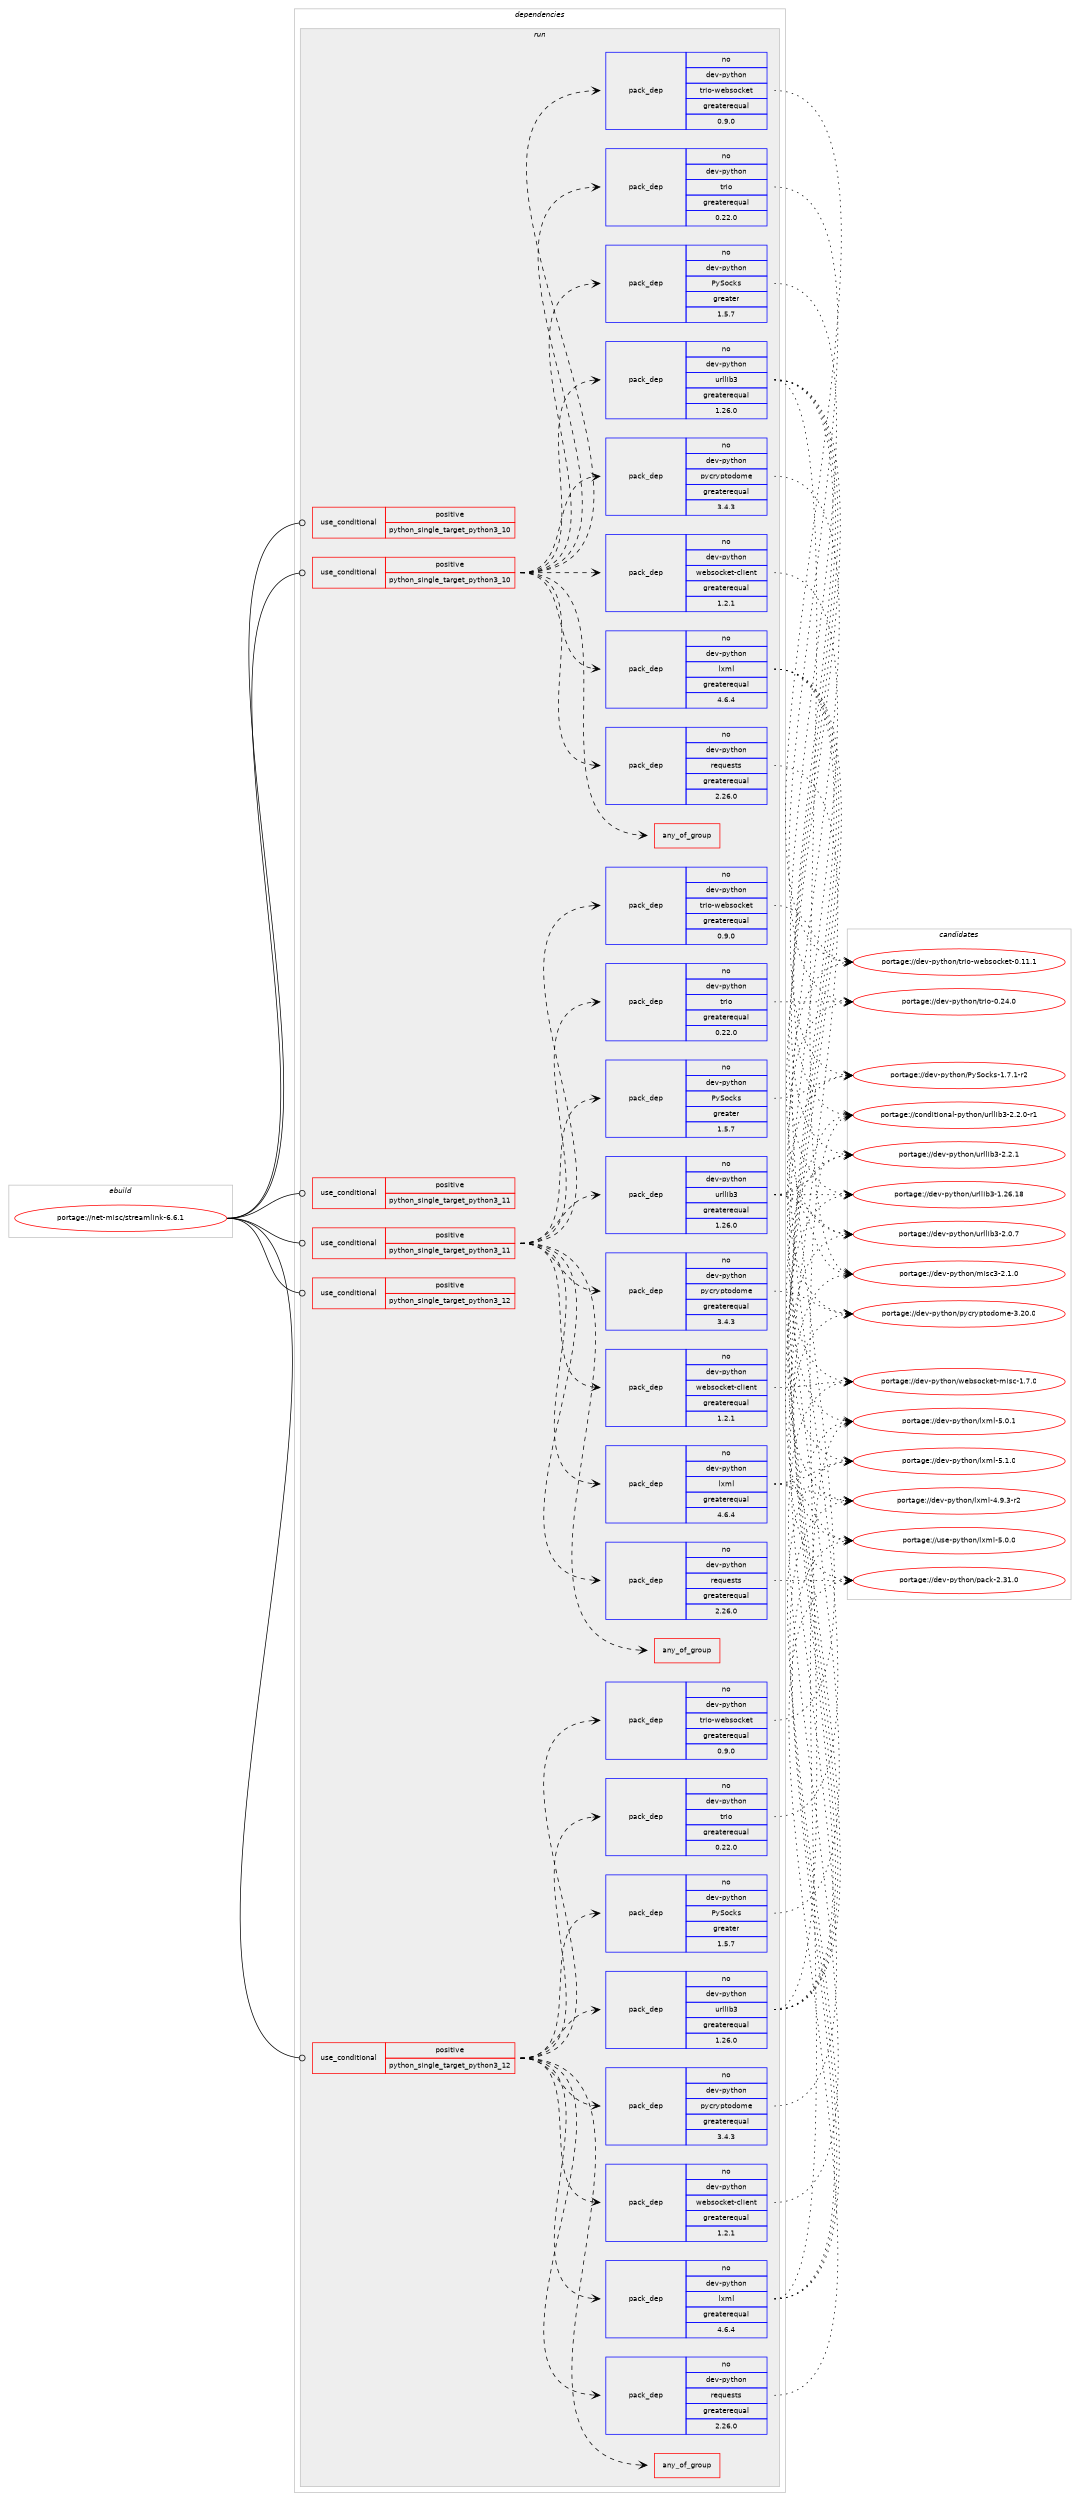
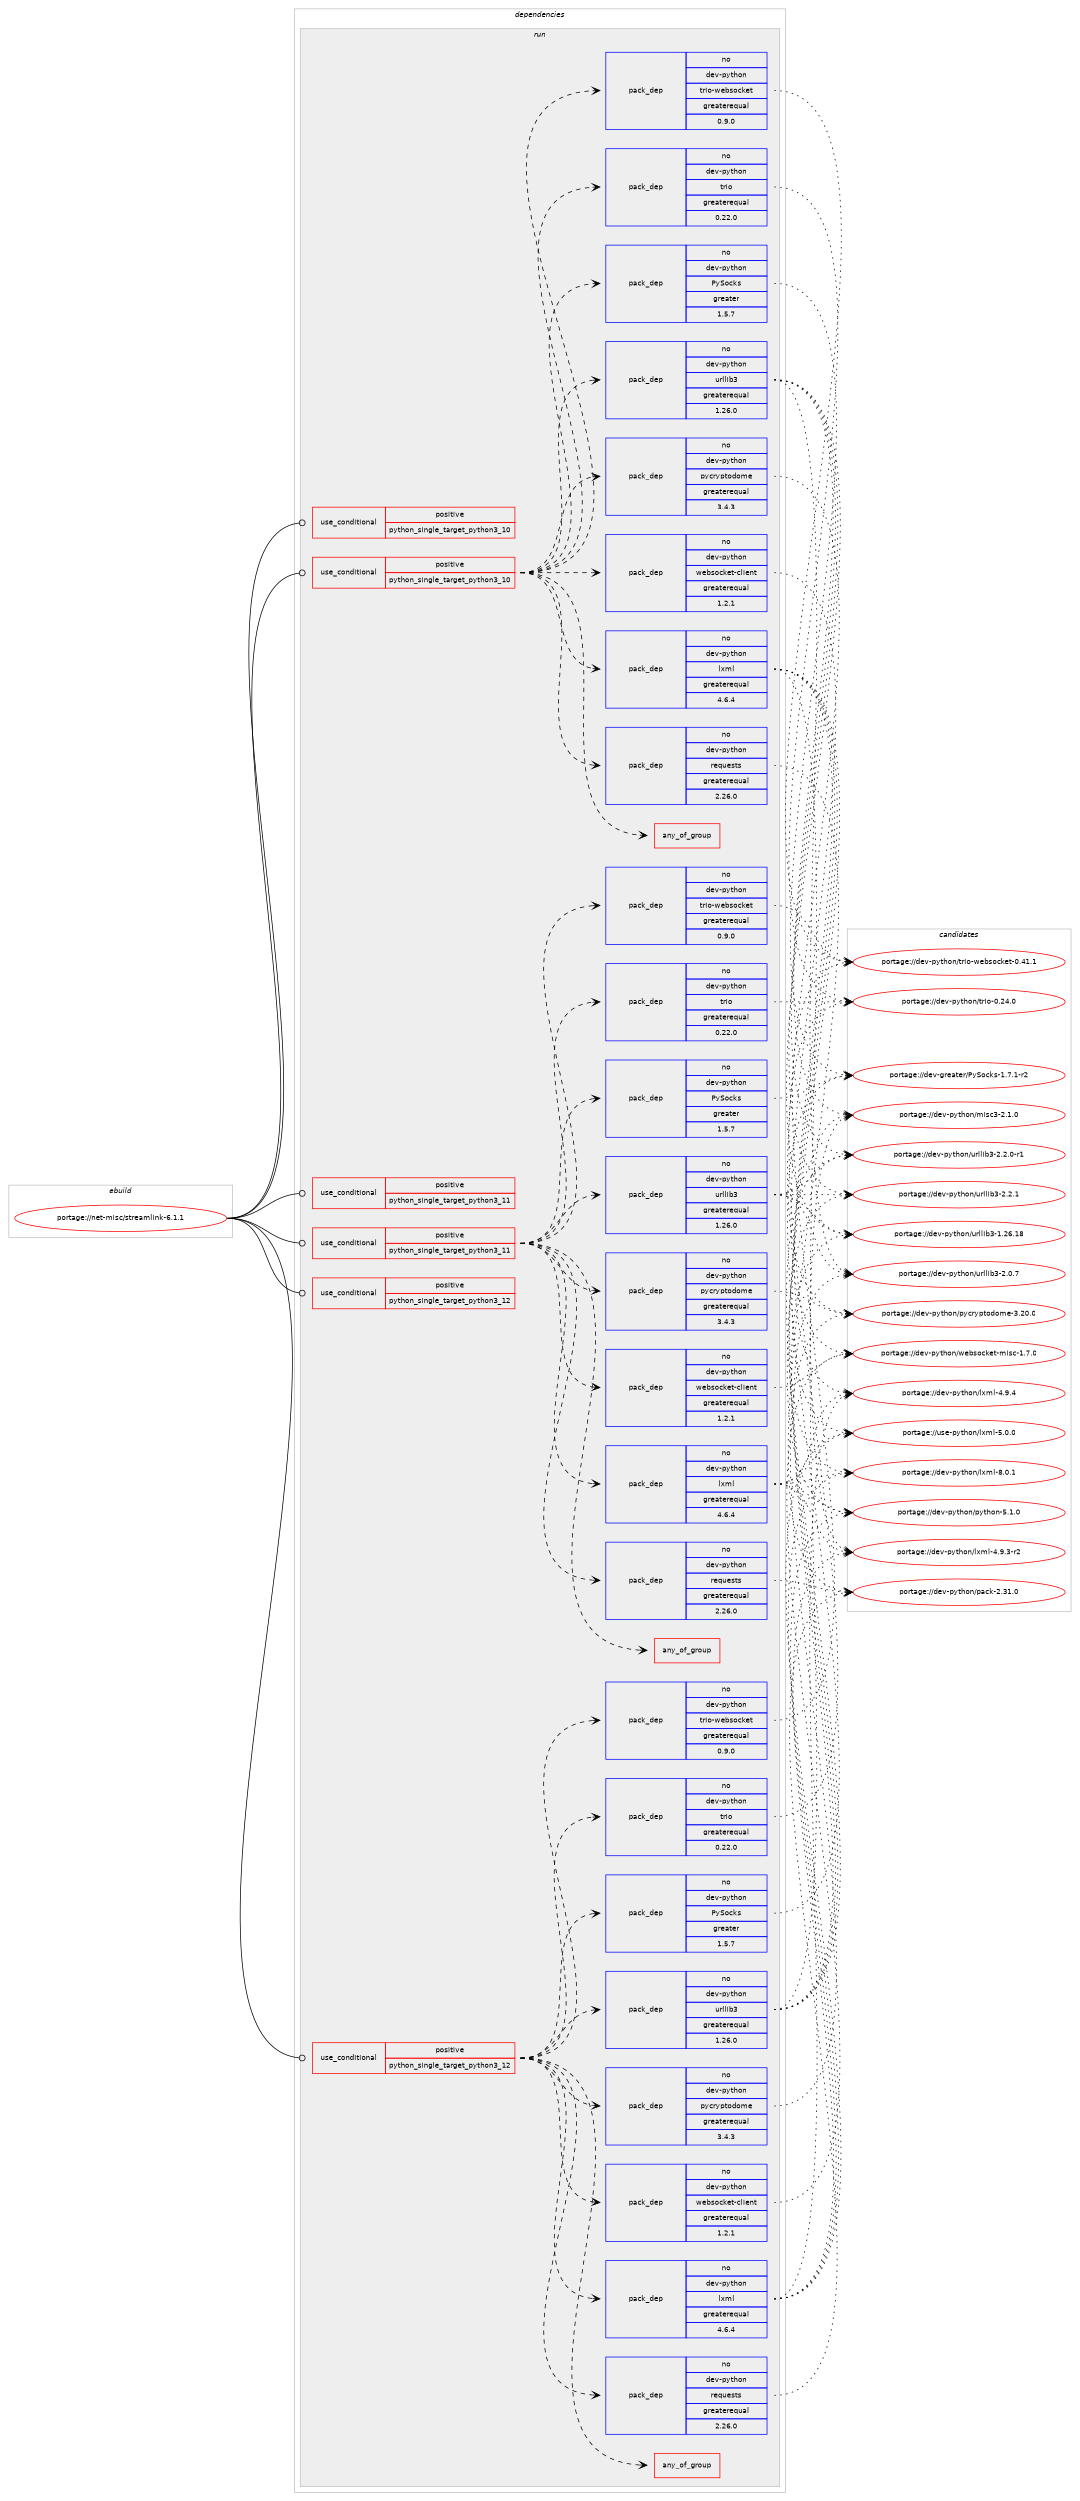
(959, 962) -> (959, 962)
(959, 1075) -> (959, 1075)
(959, 1115) -> (959, 1155)
(121, 1218) -> (121, 1218)
none -> (959, 1393)
(959, 1421) -> (959, 1473)
(959, 1461) -> (959, 1513)
